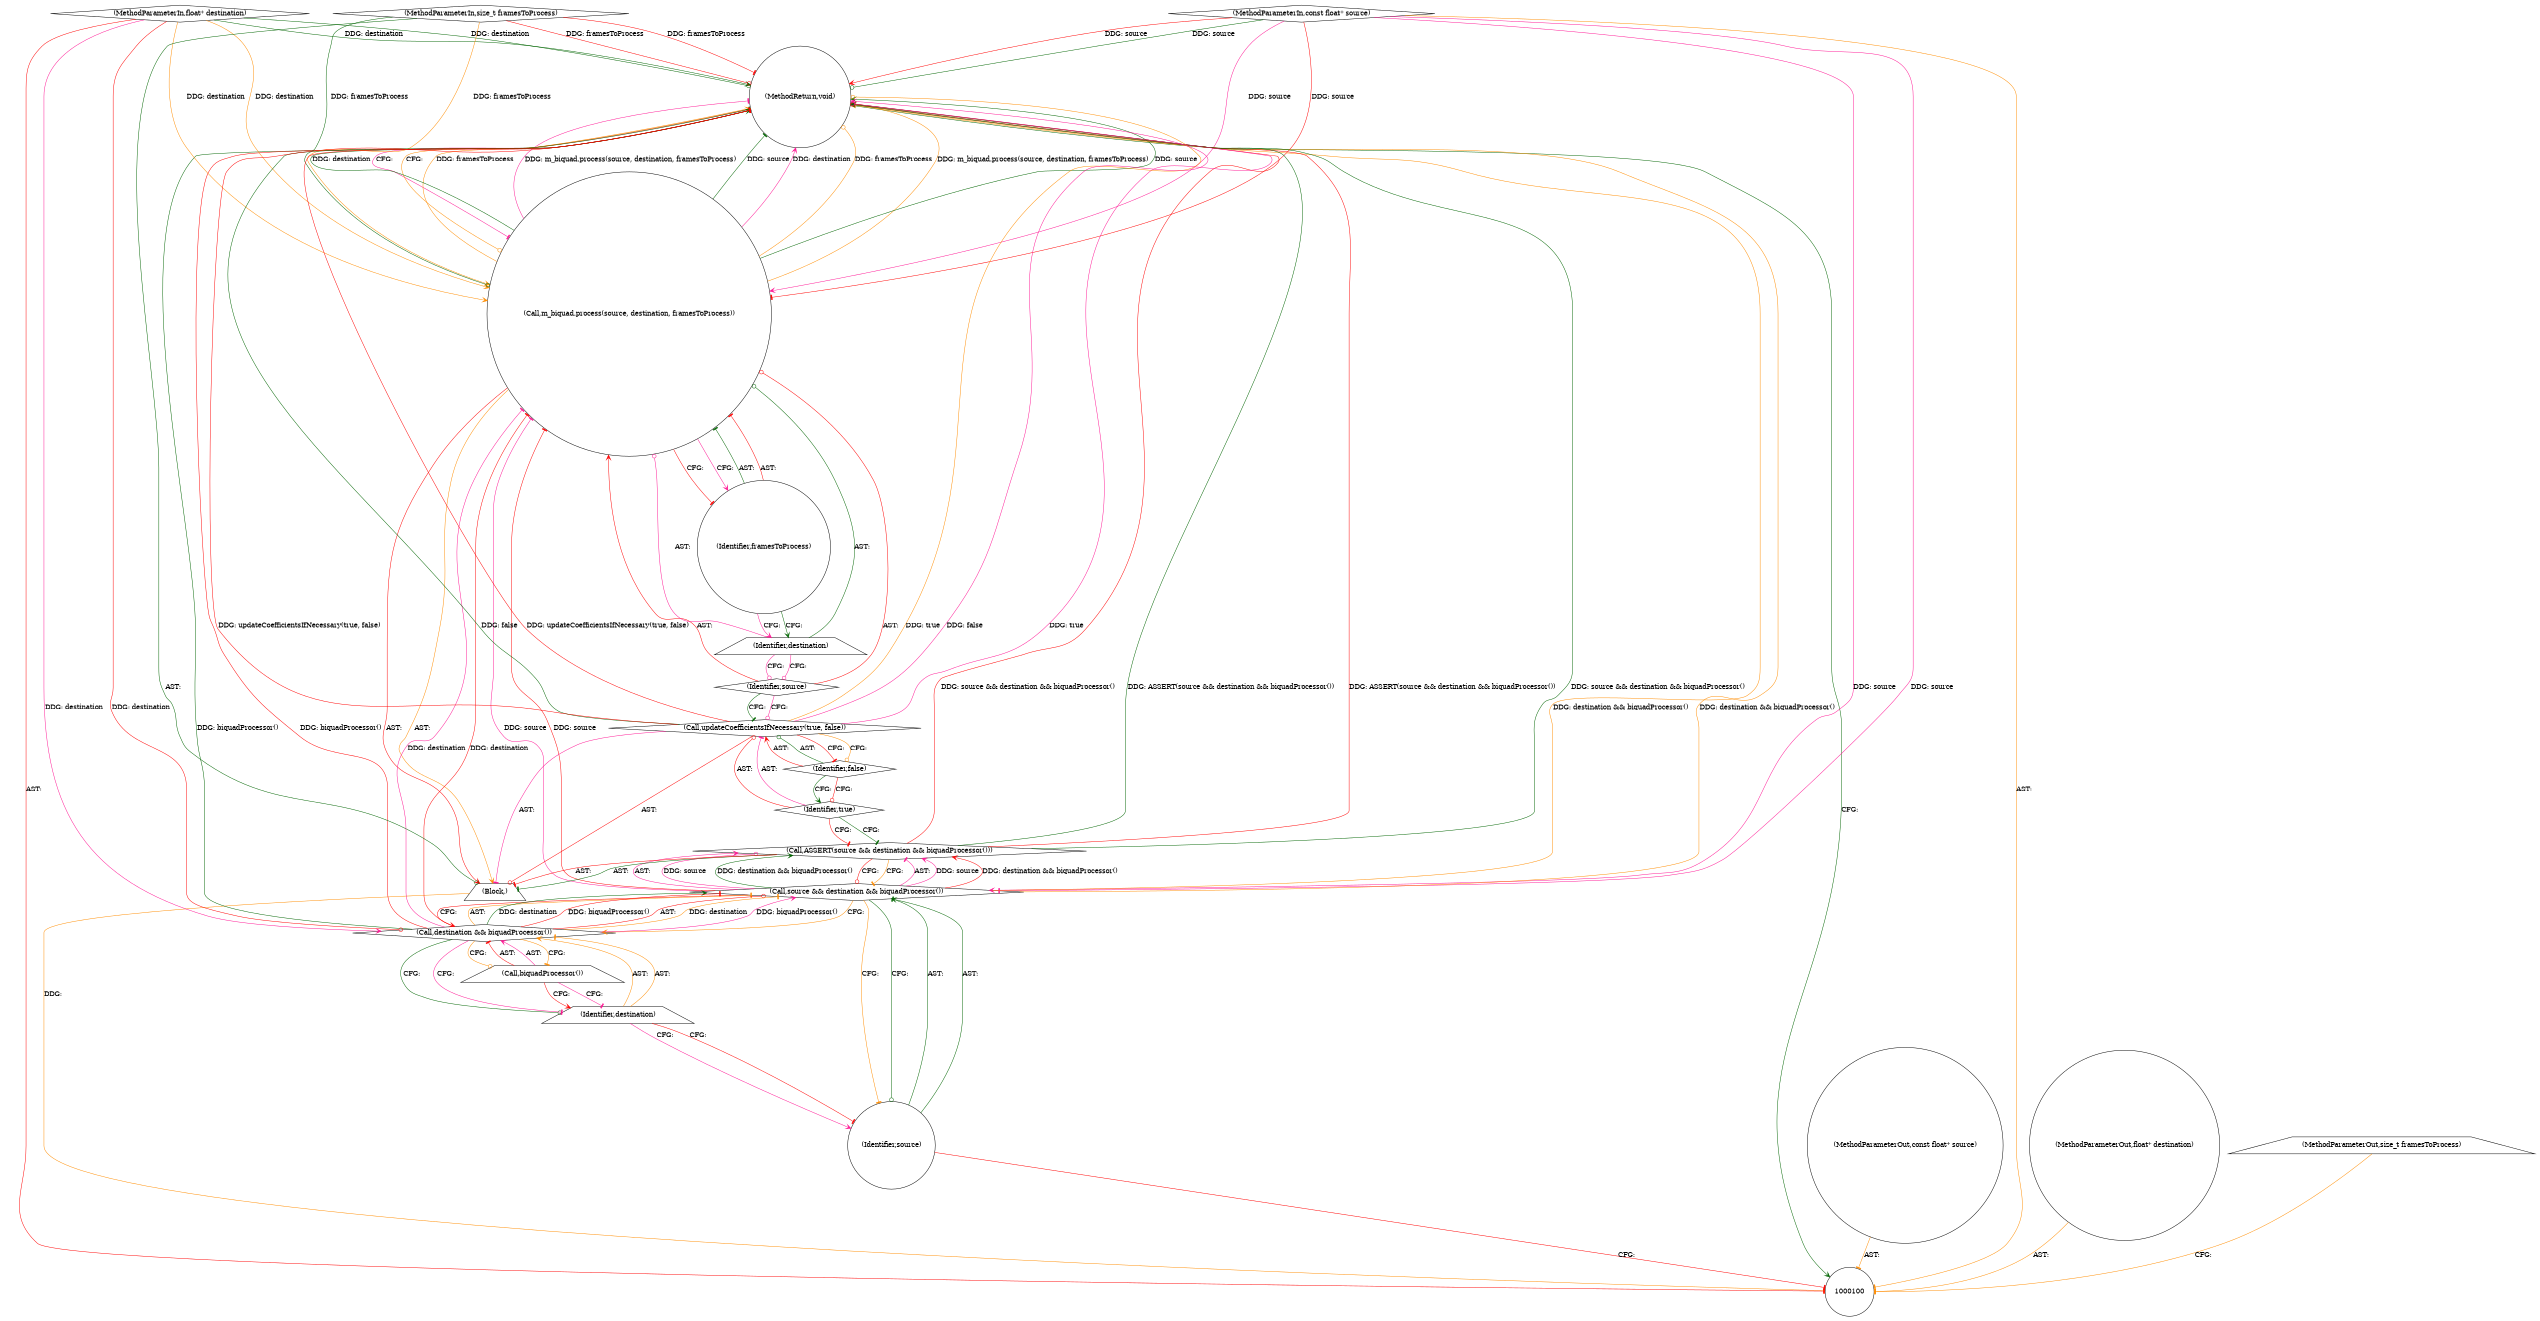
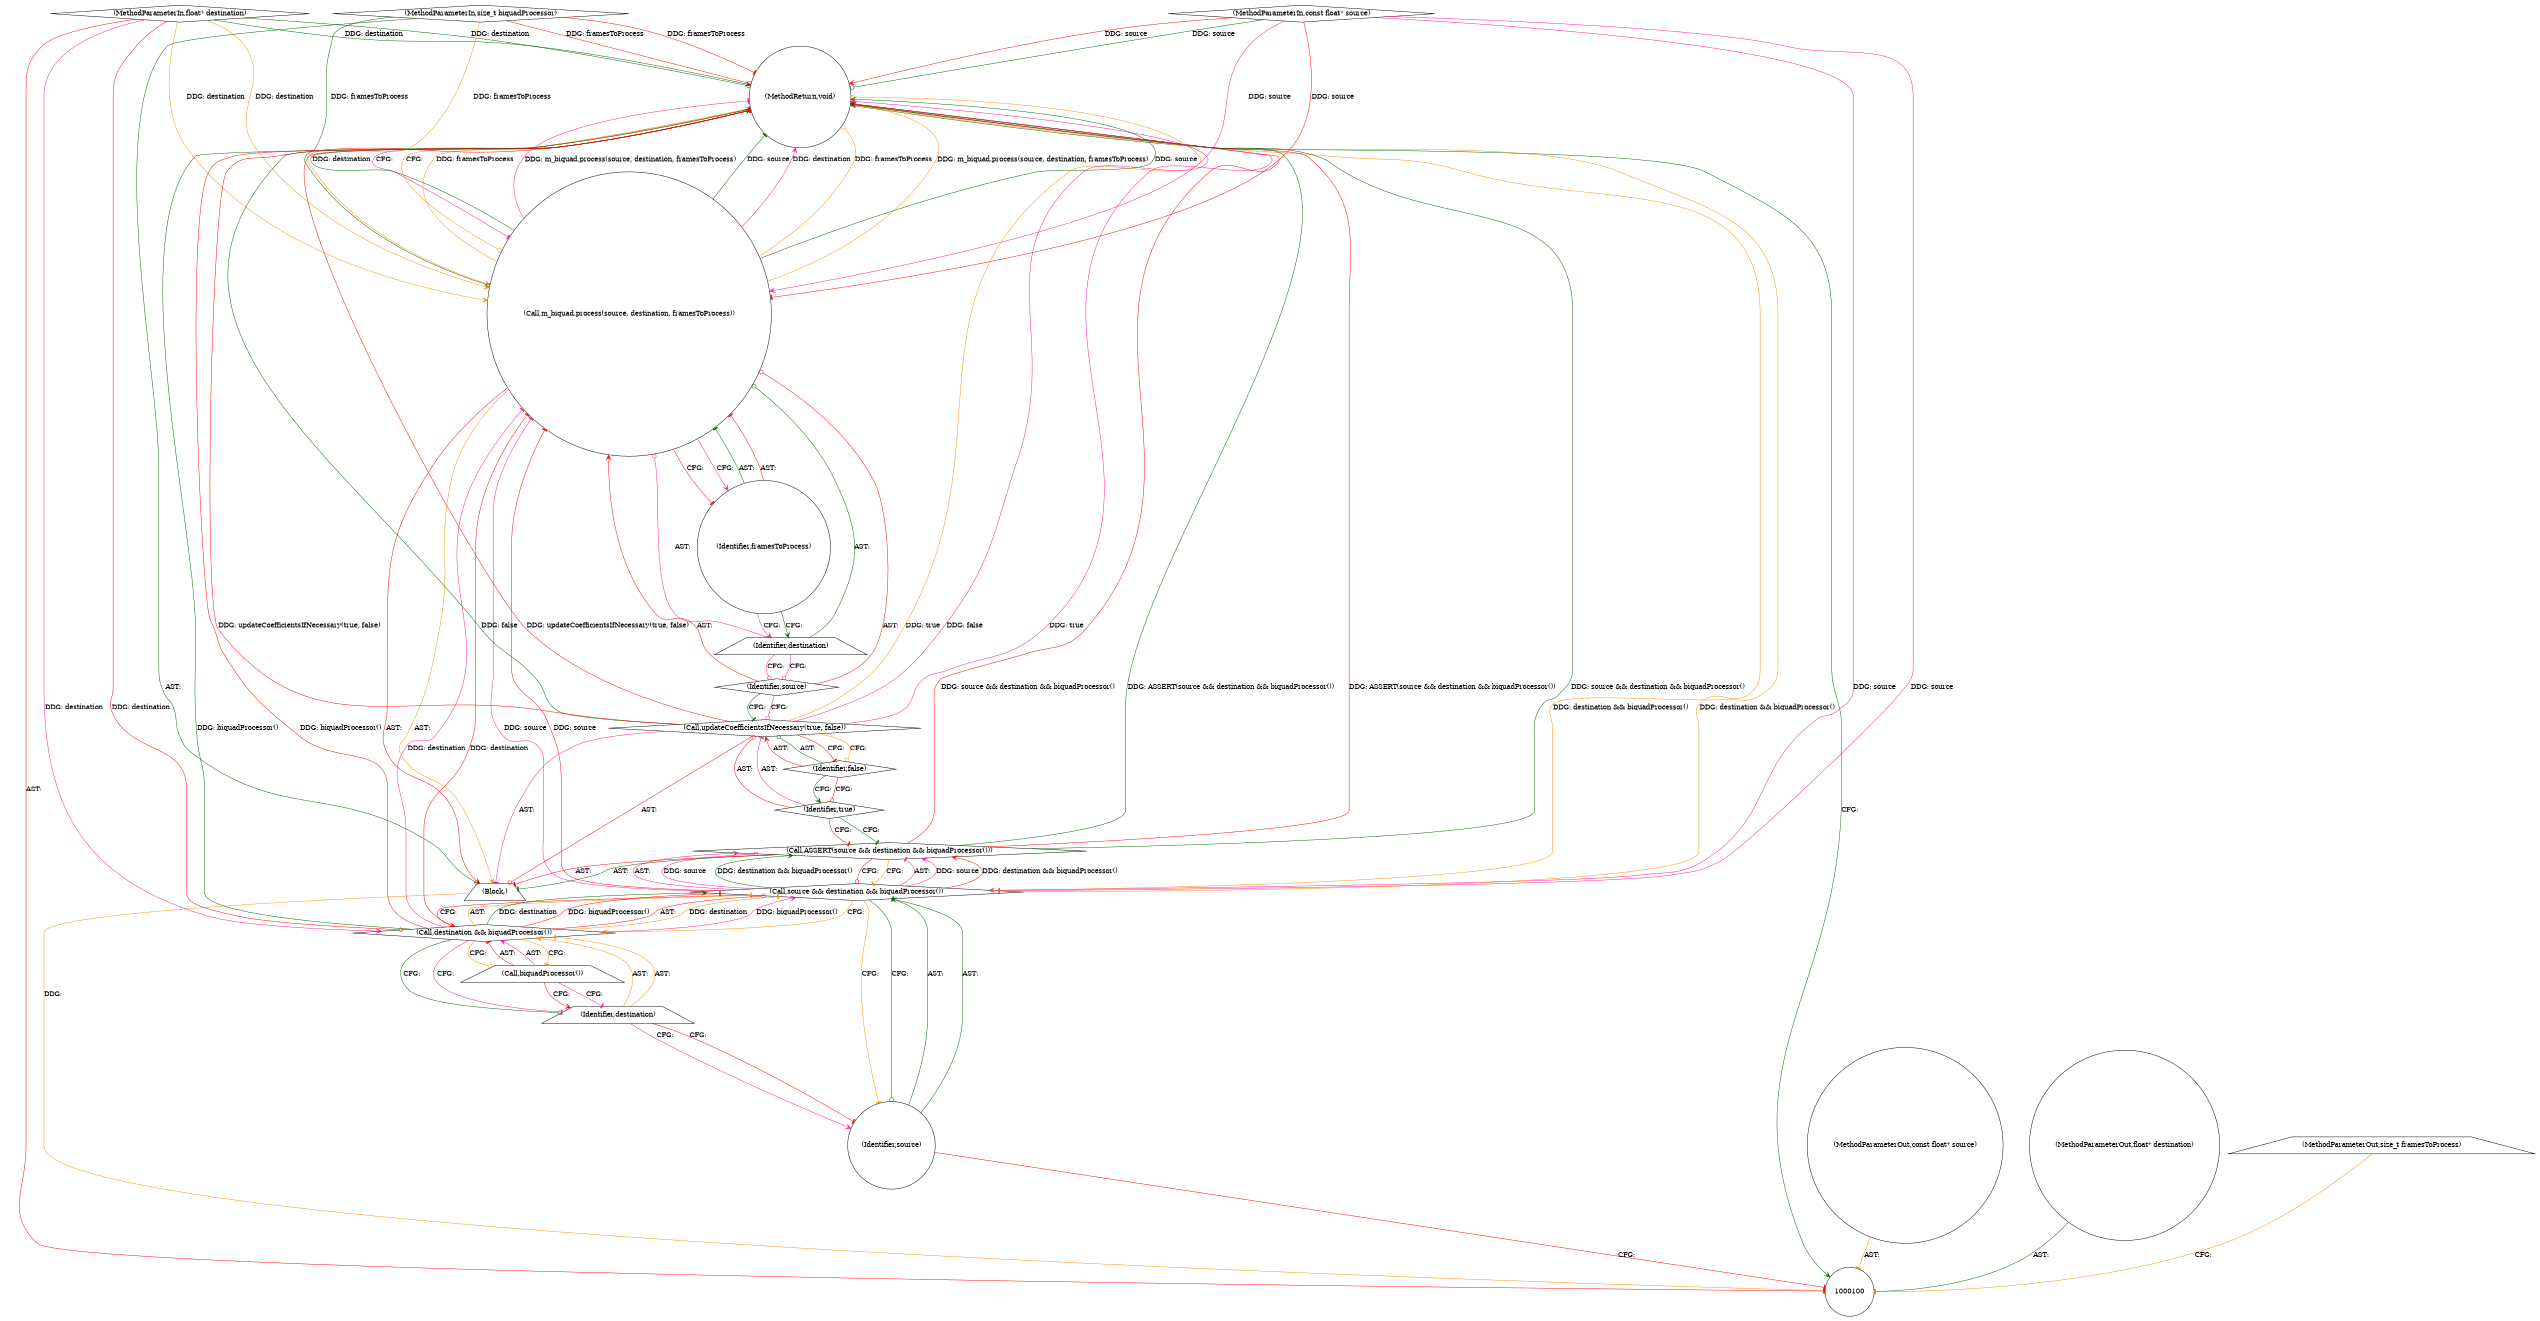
(481, 14) -> (481, 14)
(2016, 429) -> none
(1980, 1276) -> (1980, 1276)
